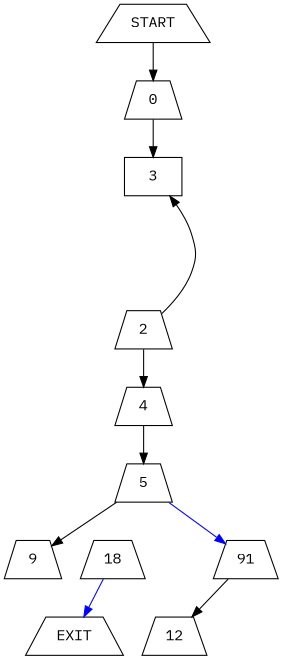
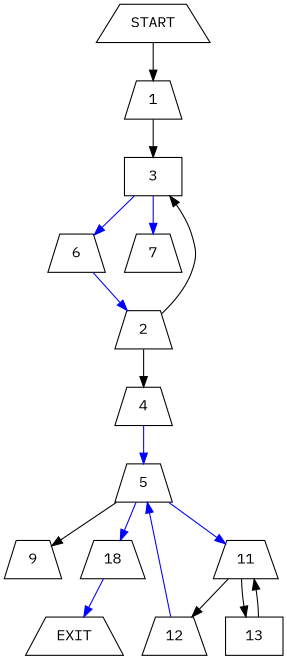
(153, 100) -> (153, 100)
none -> (77, 253)
none -> (153, 253)
(144, 439) -> (144, 439)
none -> (130, 516)
(246, 560) -> (246, 560)
none -> (160, 565)
none -> (254, 636)
